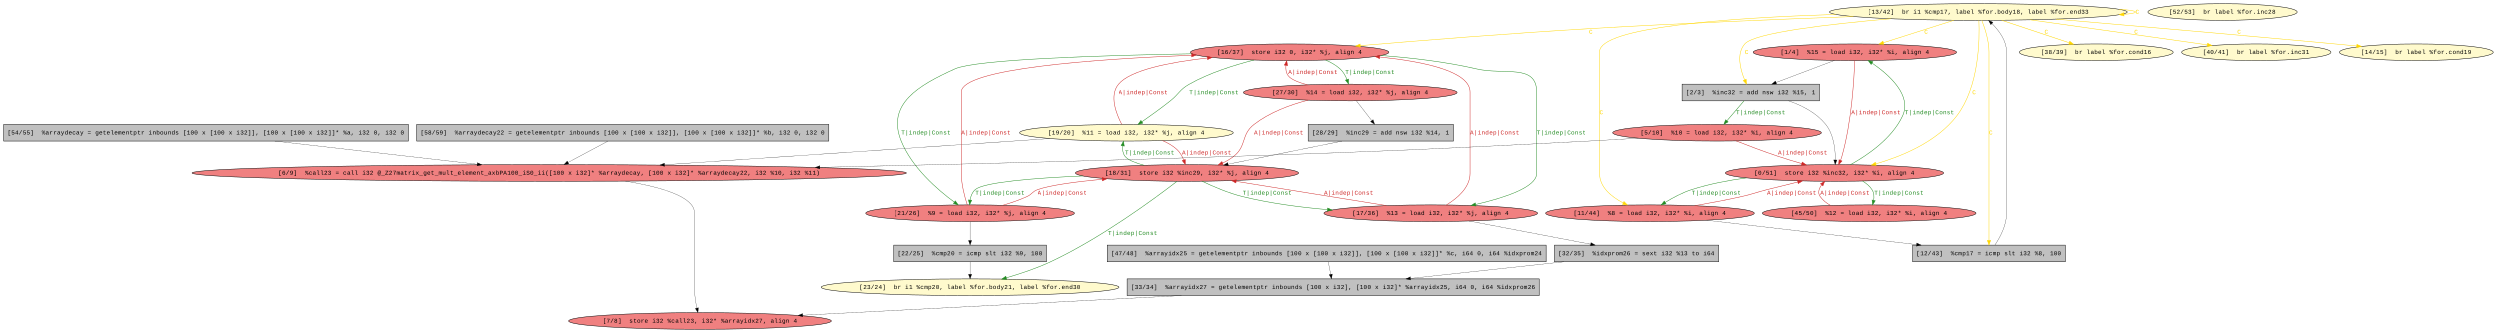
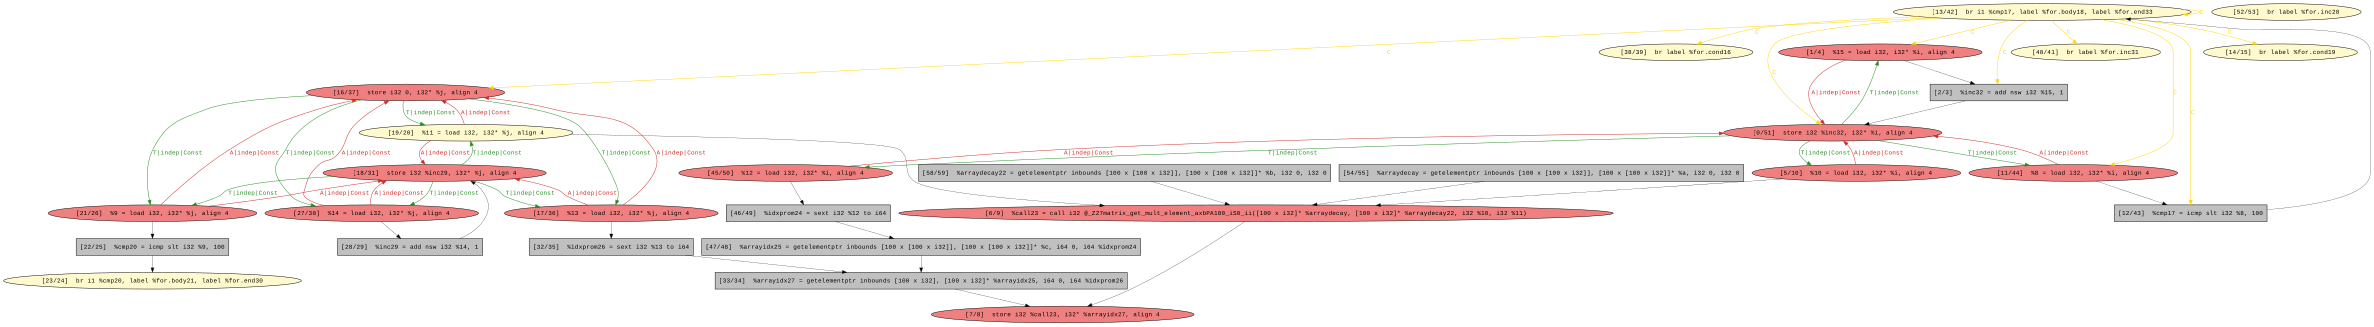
(1735, 111) -> (1799, 151)
none -> (808, 213)
(1096, 237) -> (426, 195)
